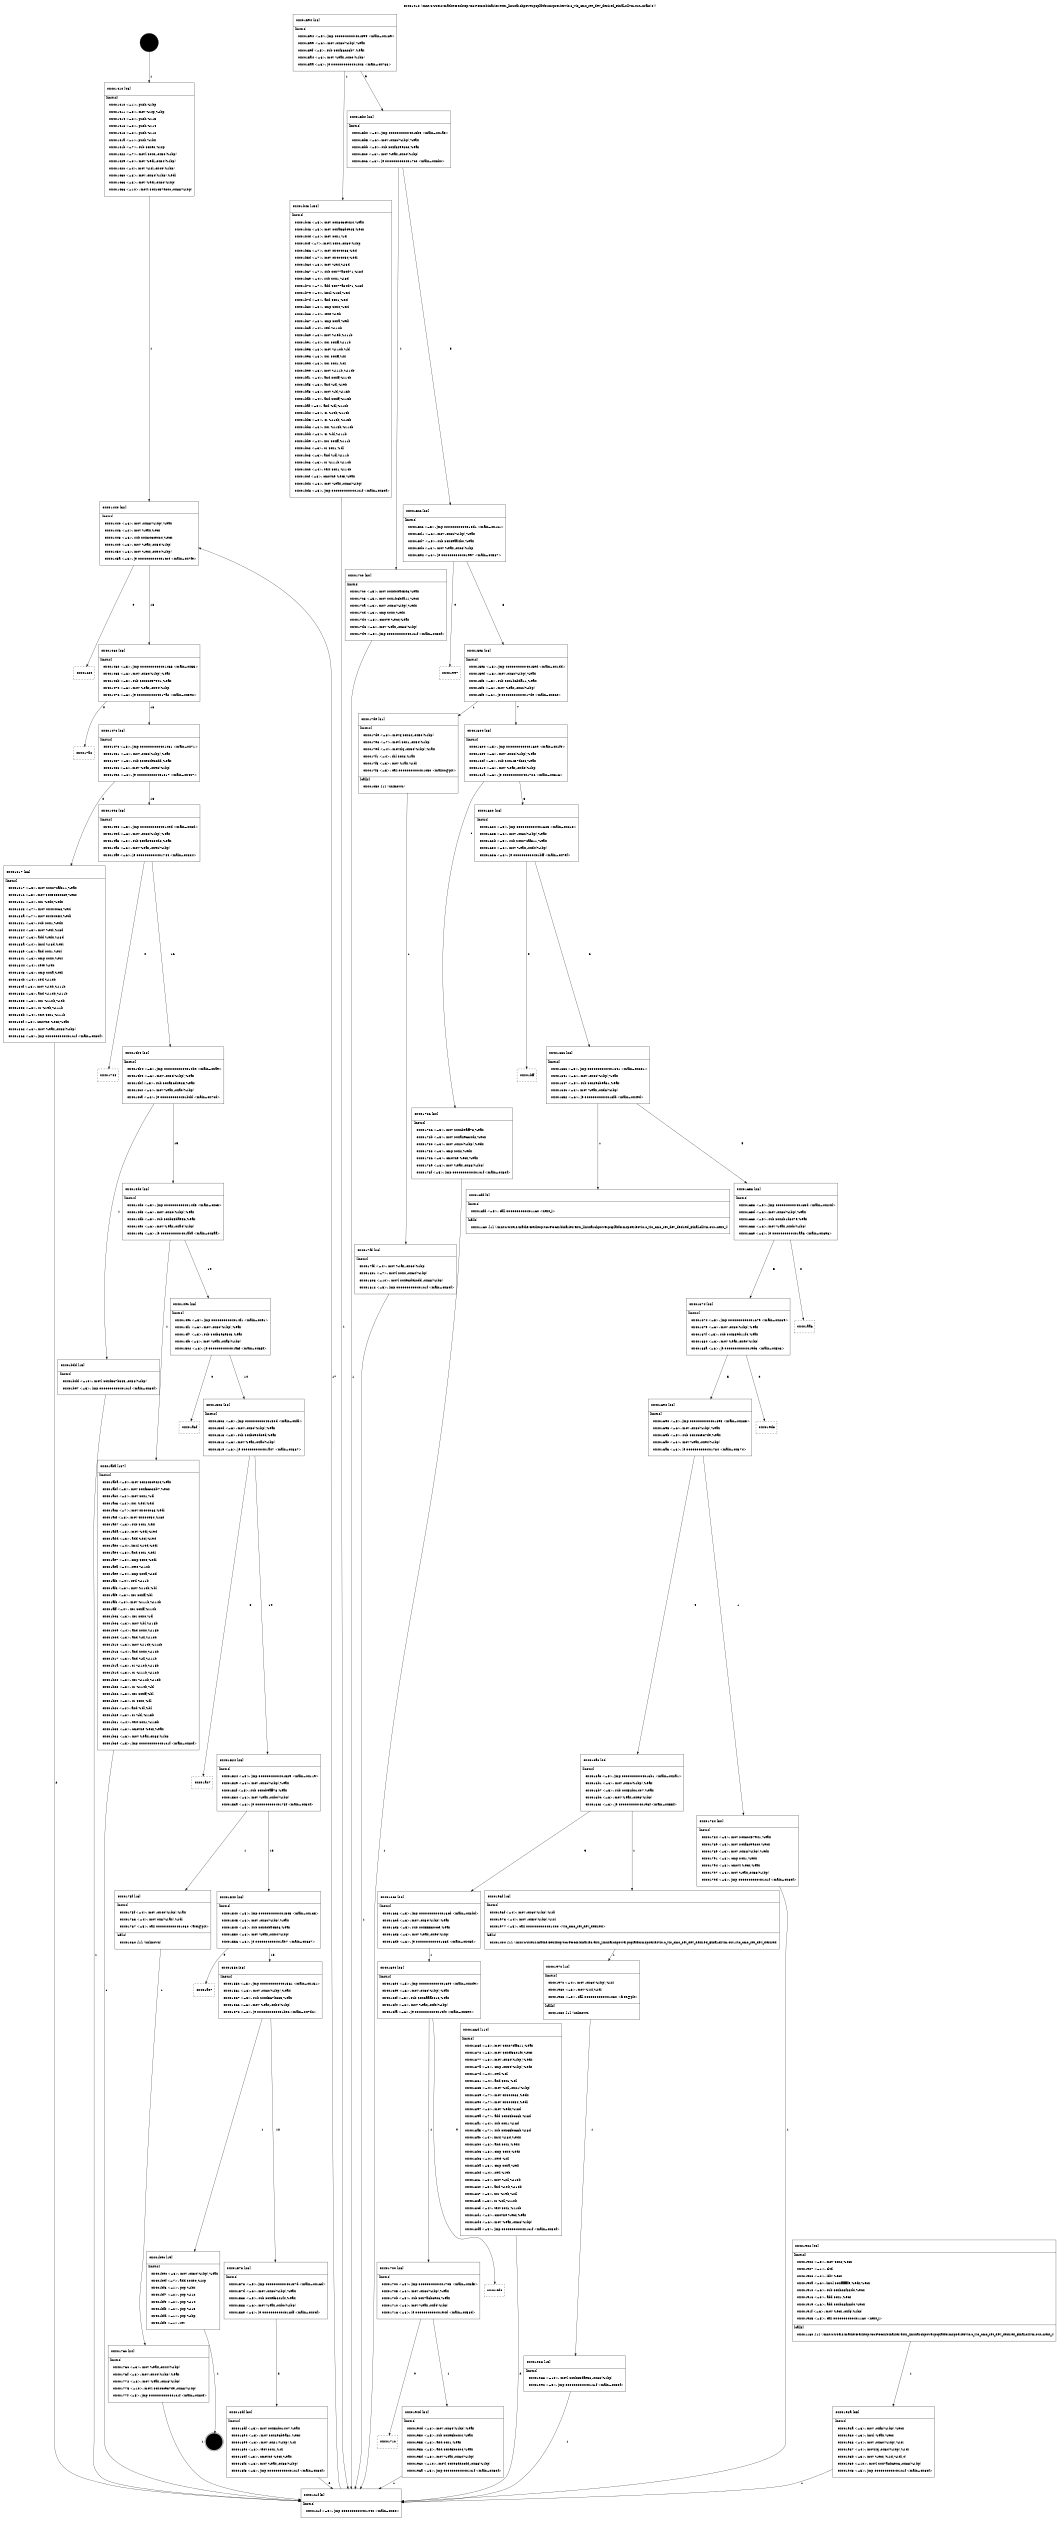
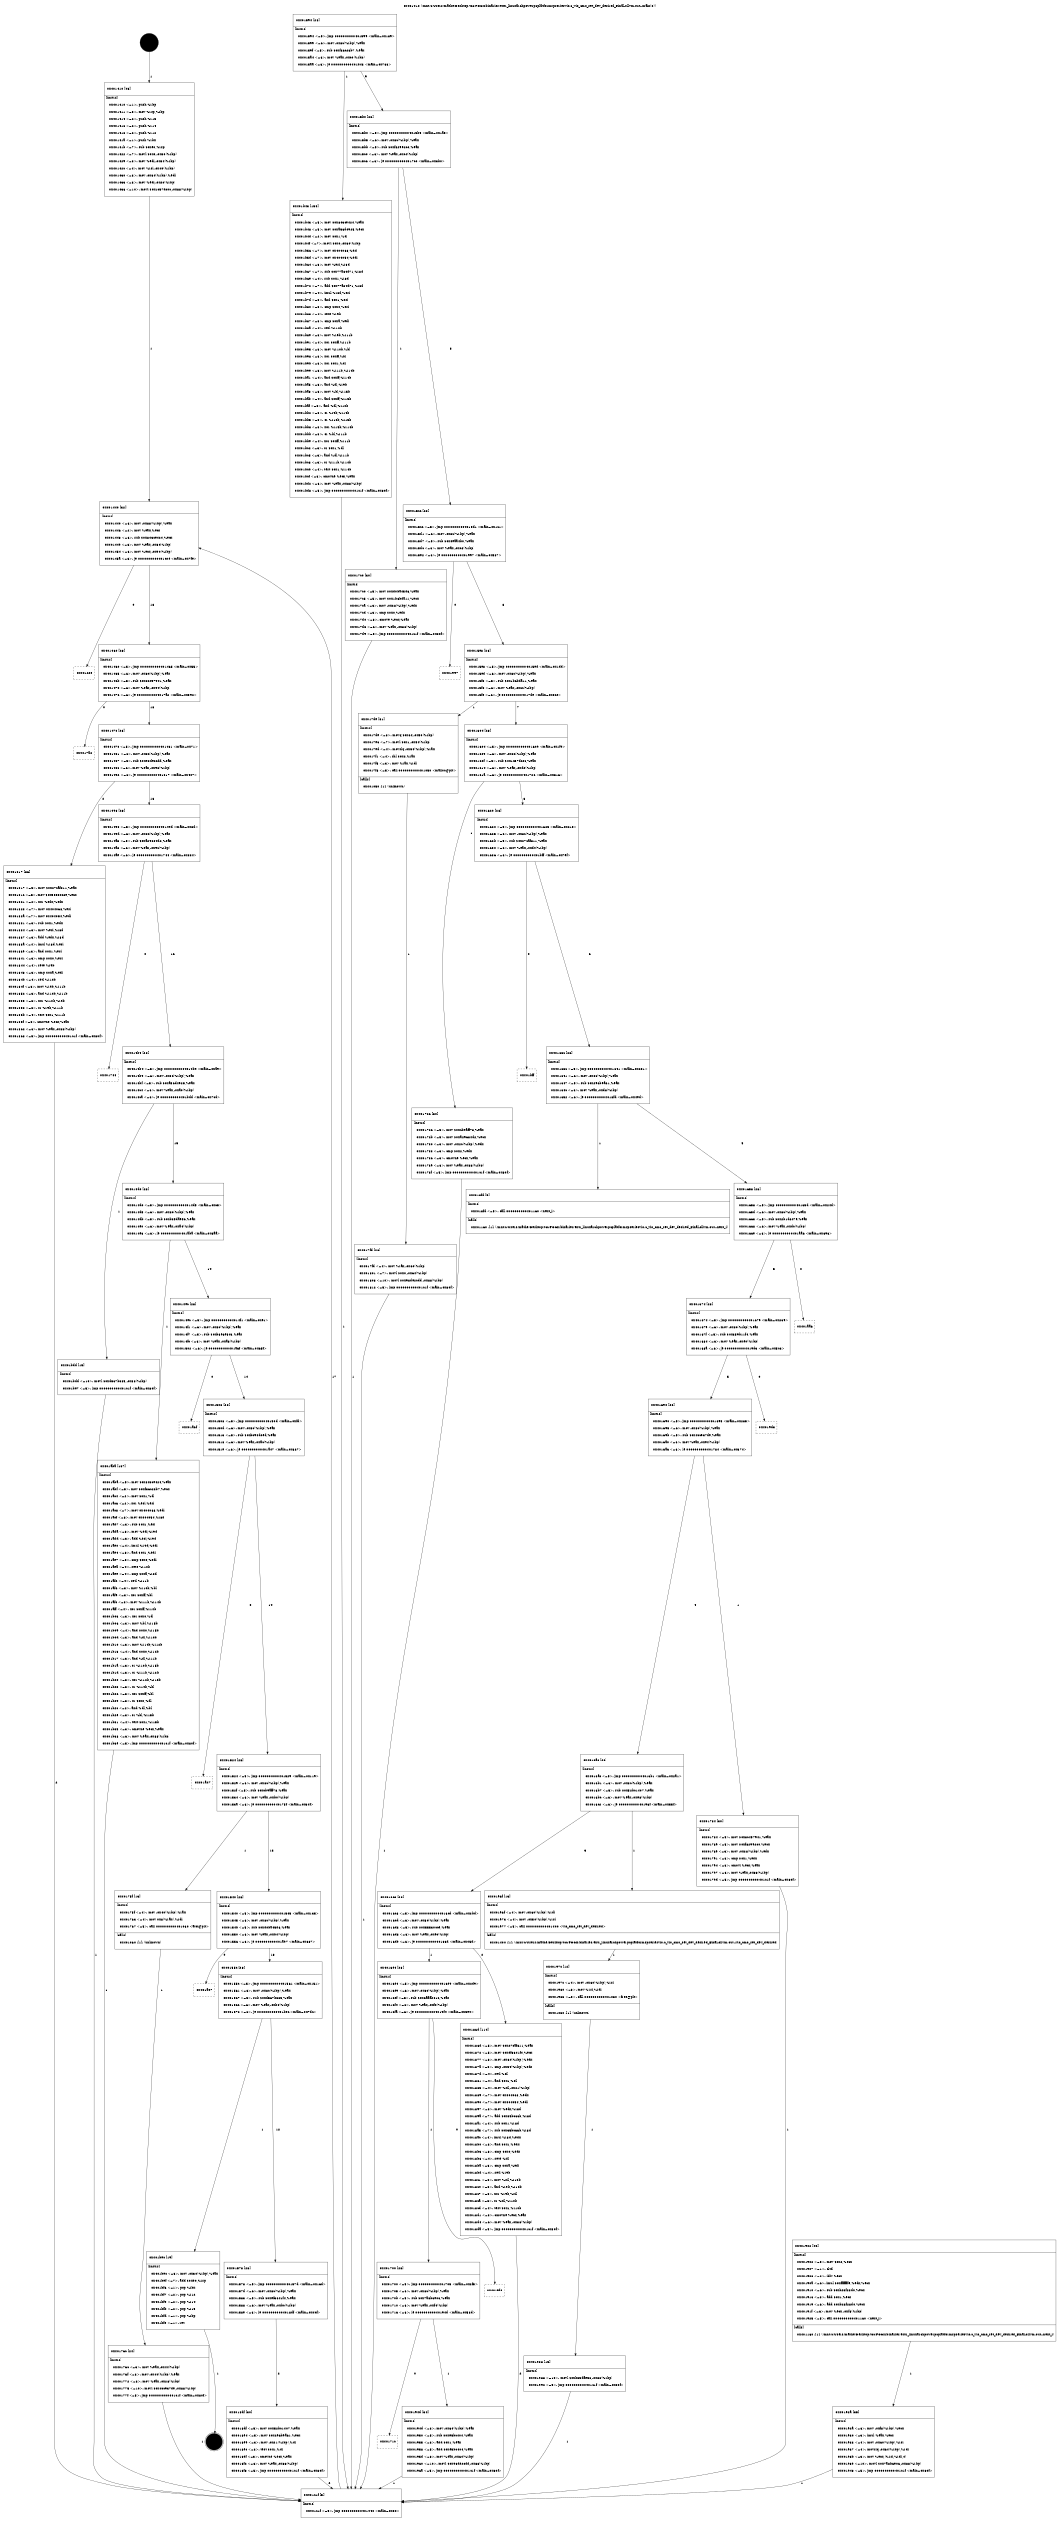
none -> (494, 1983)
